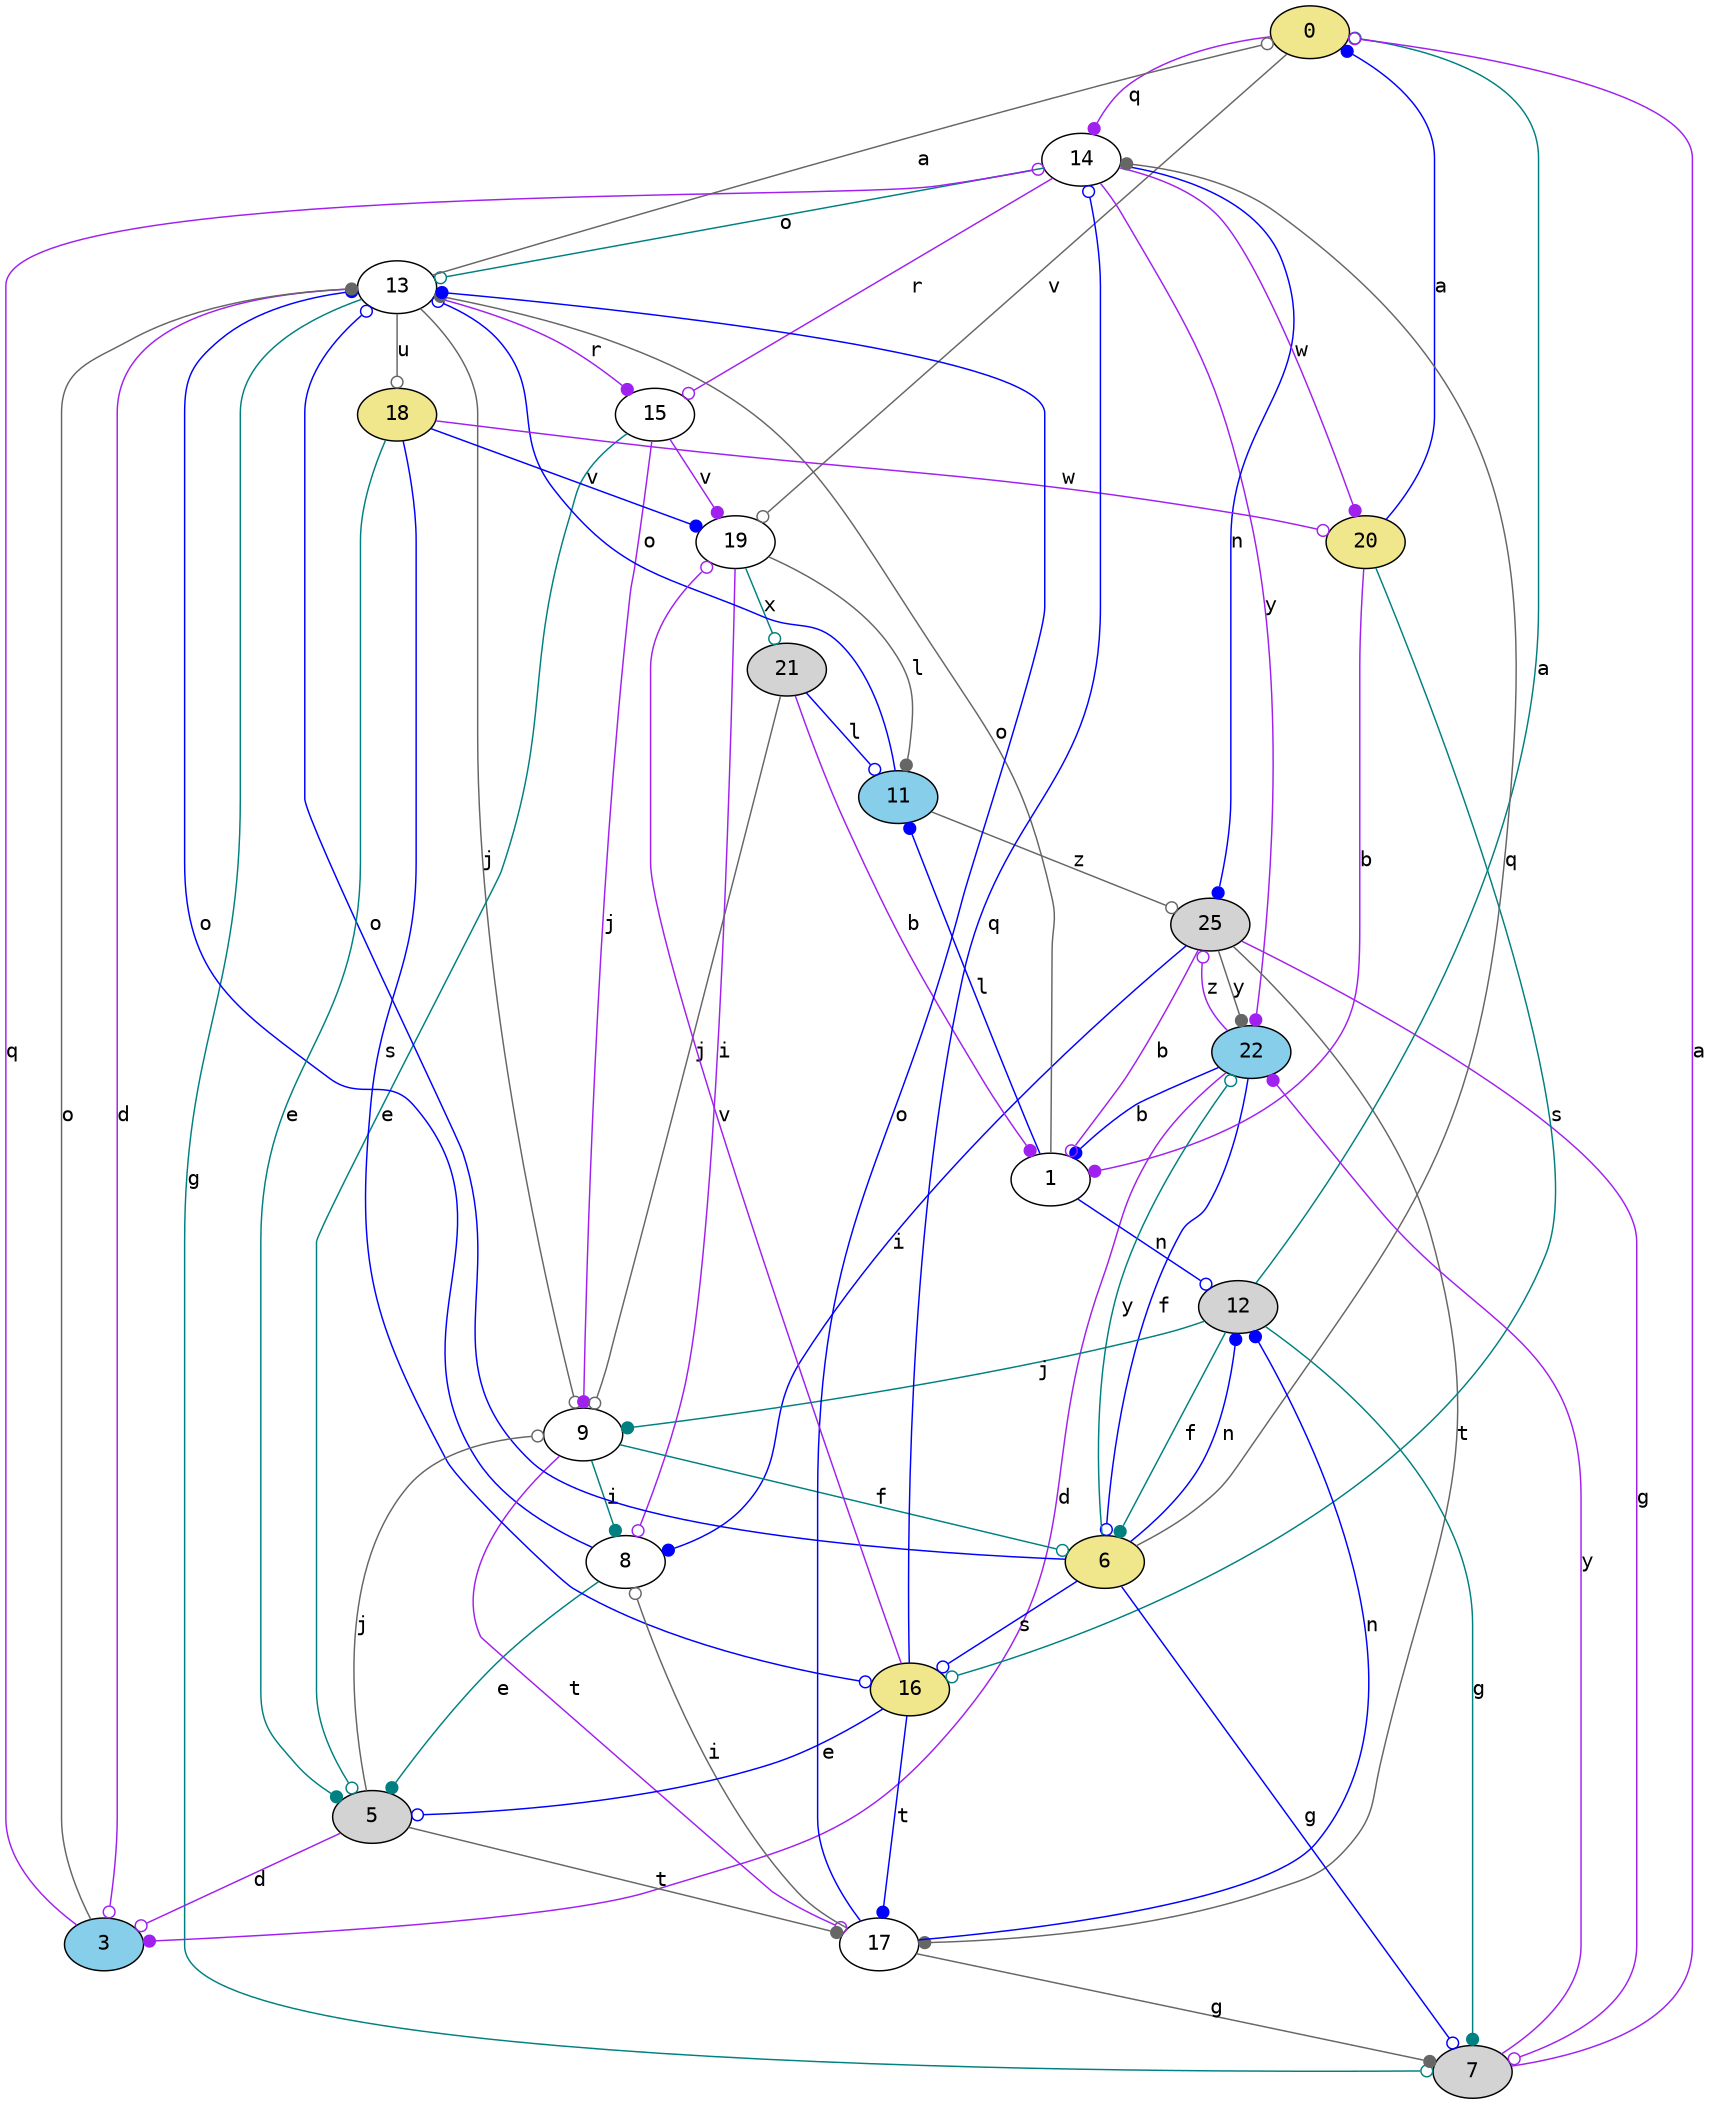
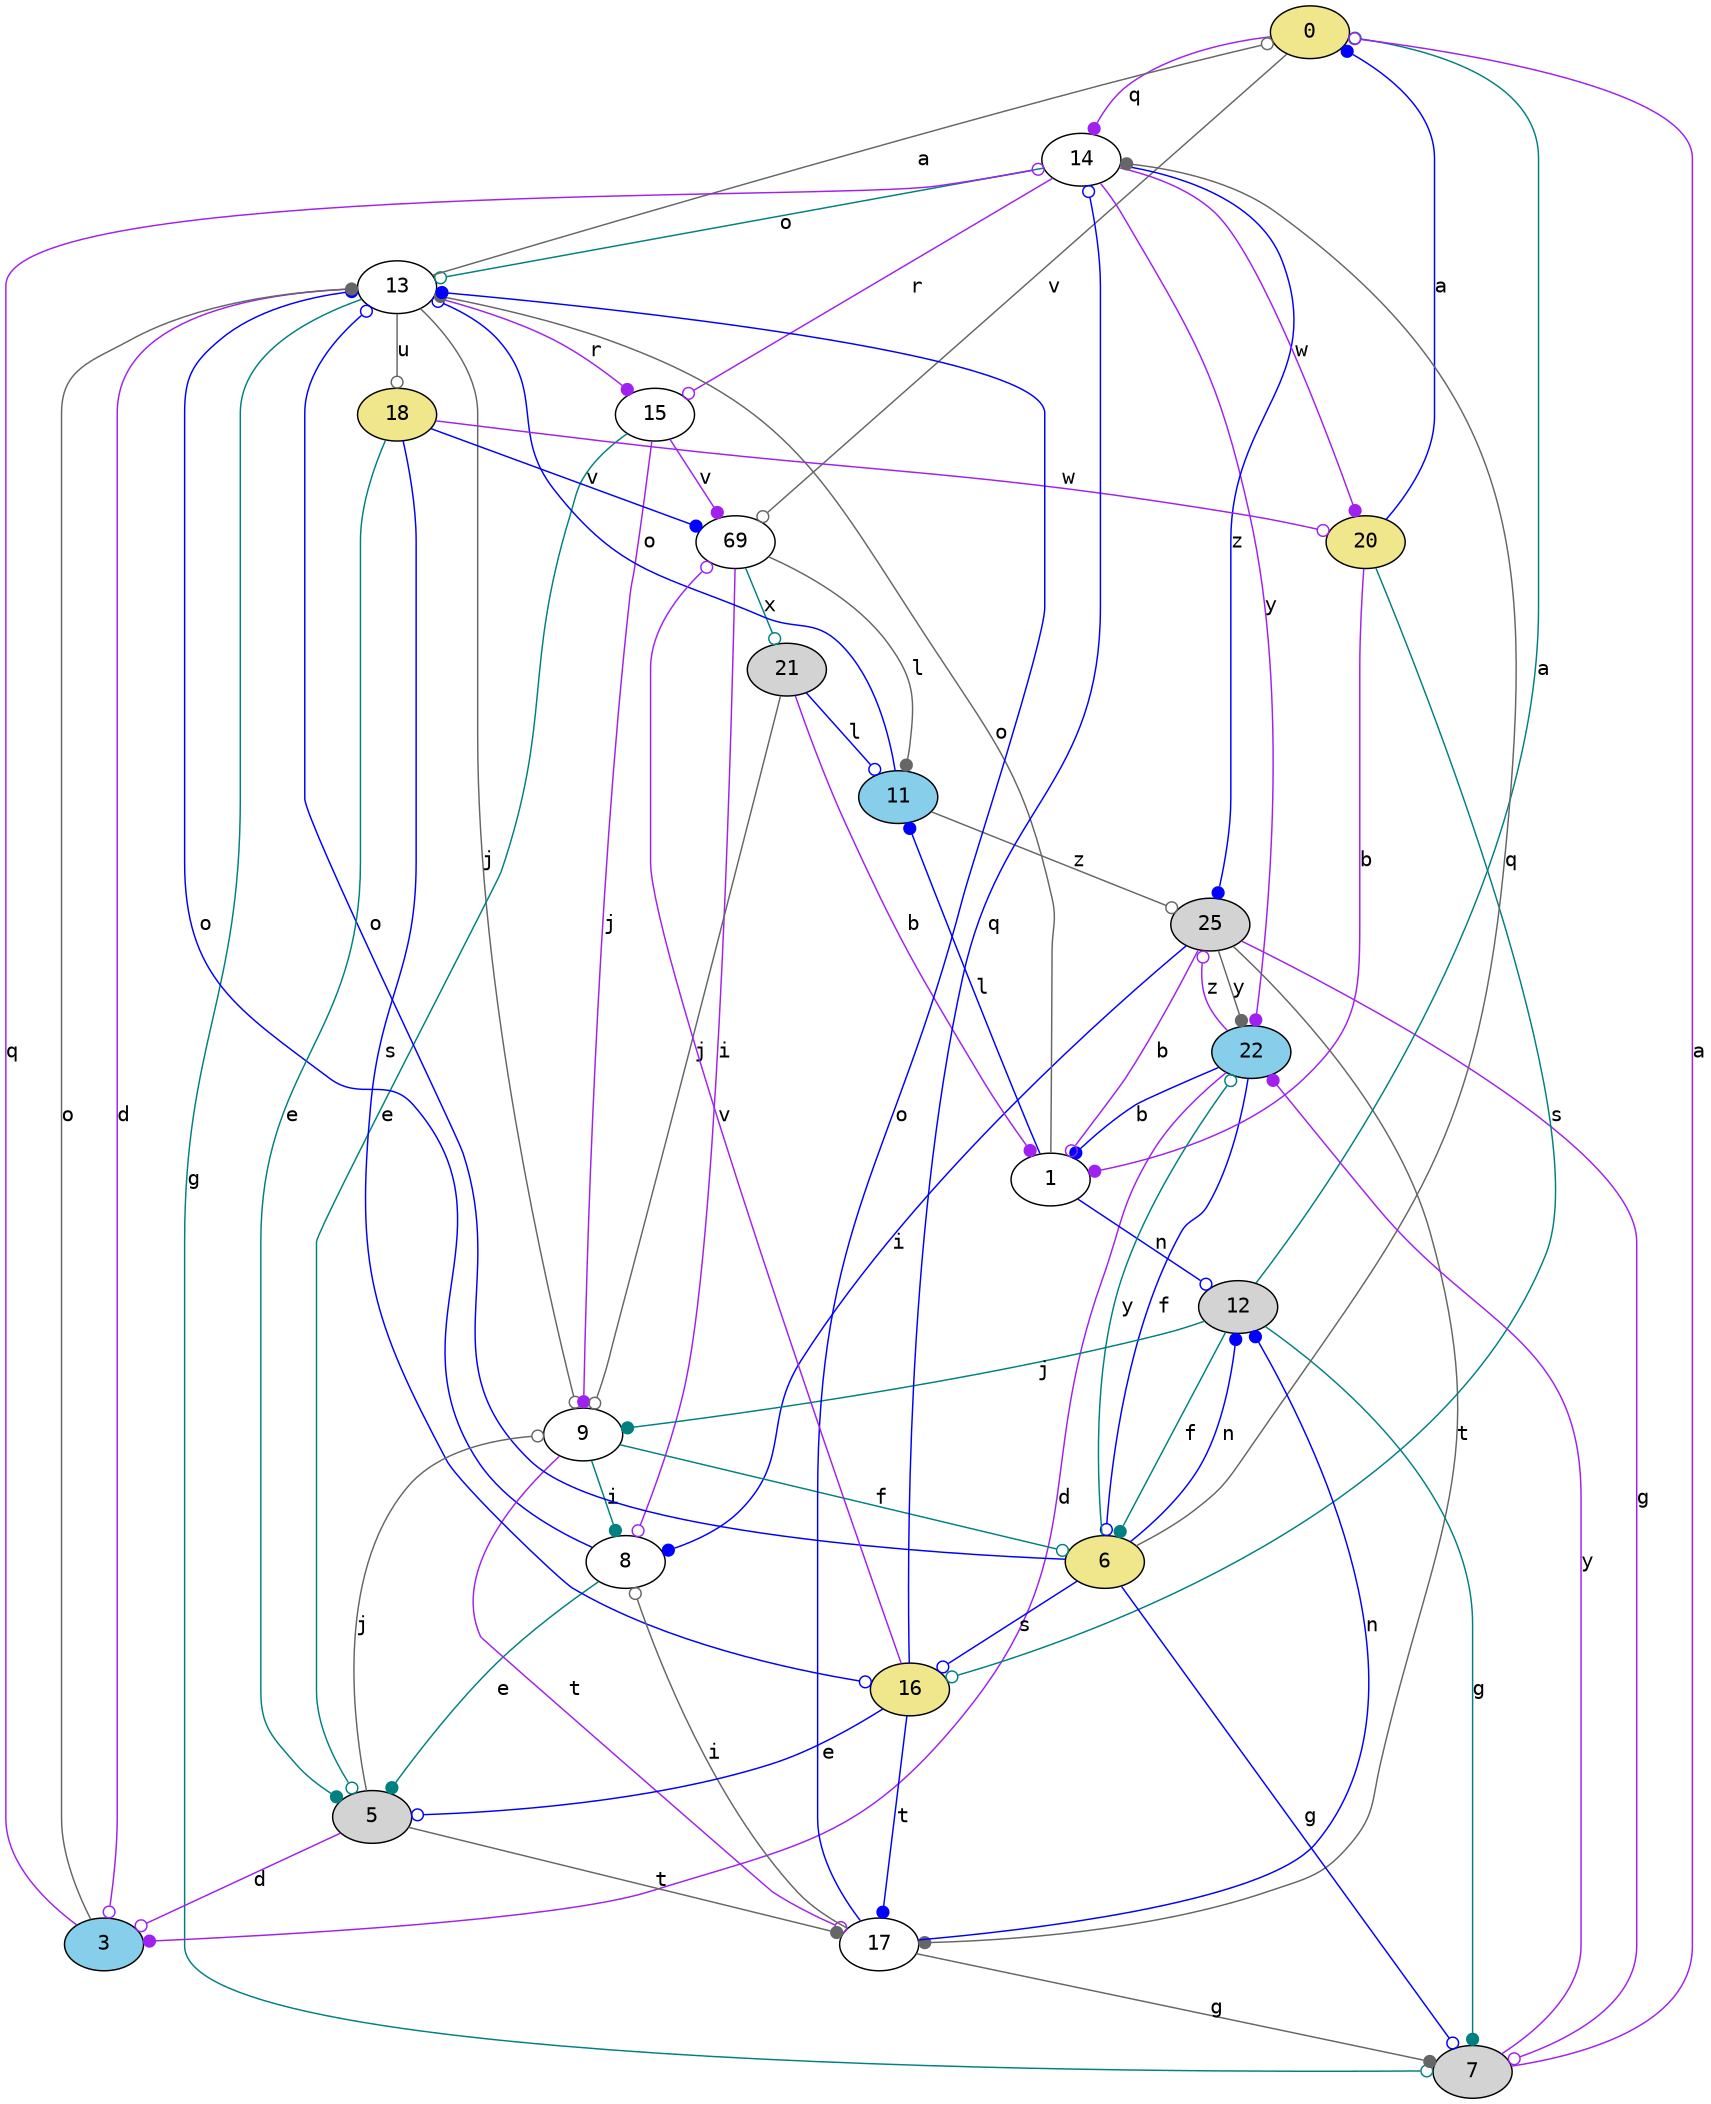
(736, 542) -> (736, 542)
(1237, 542) -> (1237, 542)
